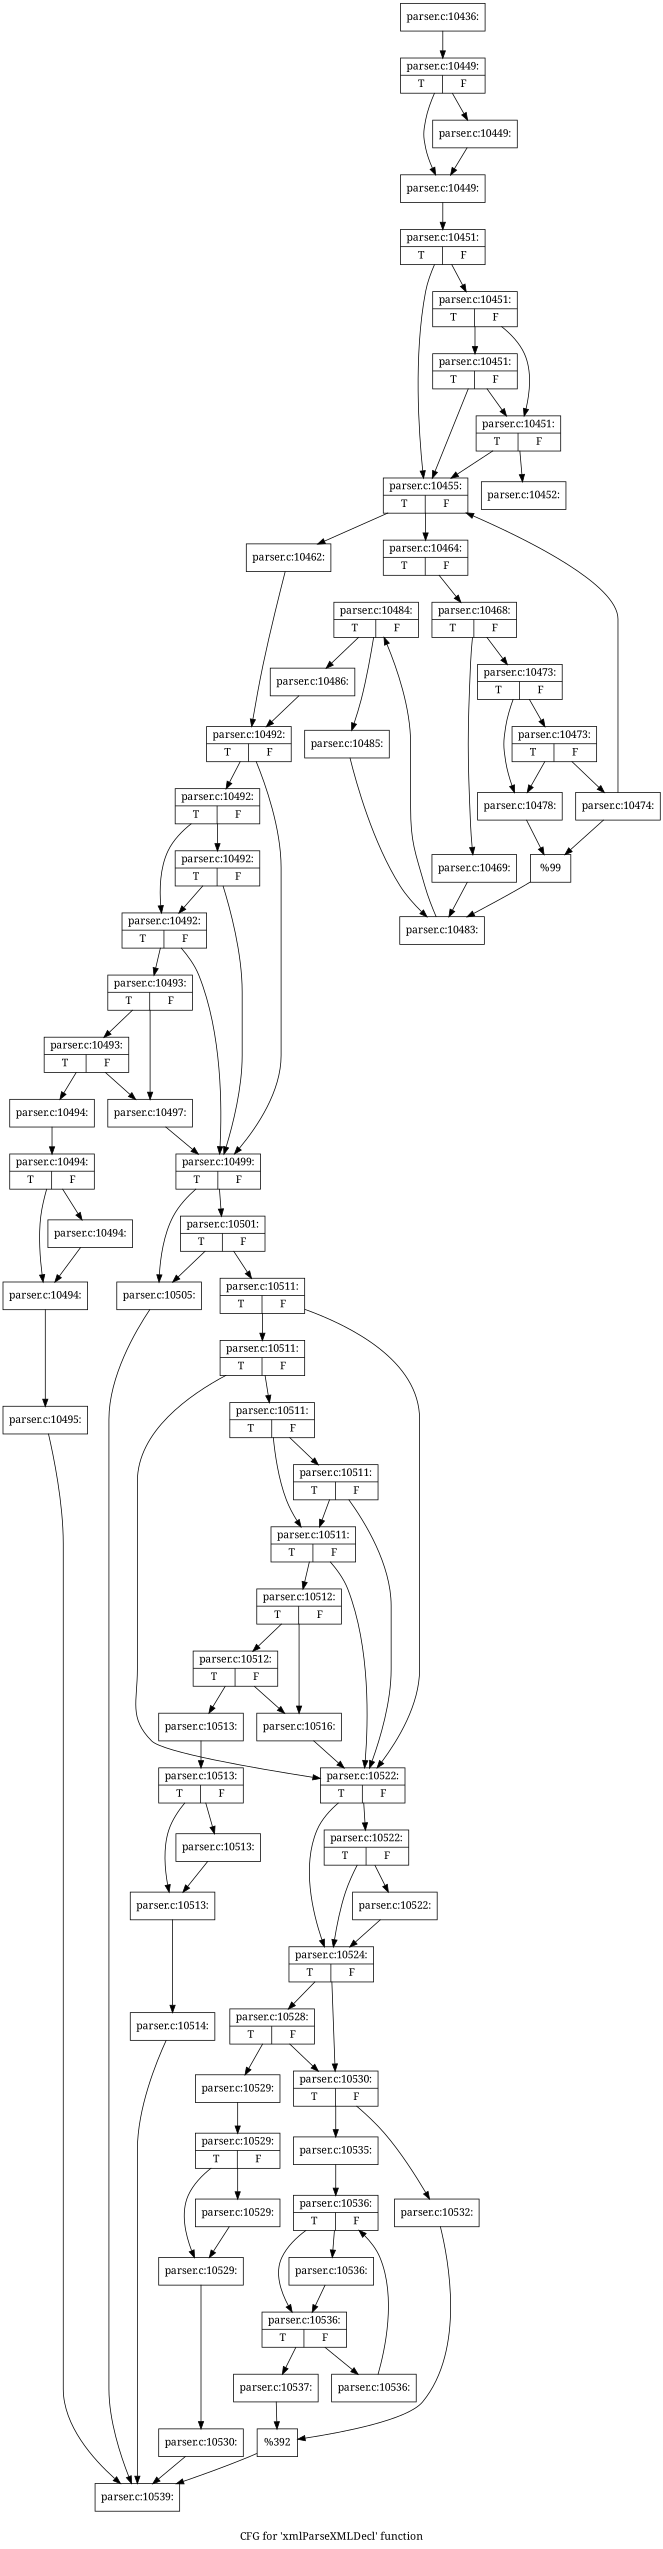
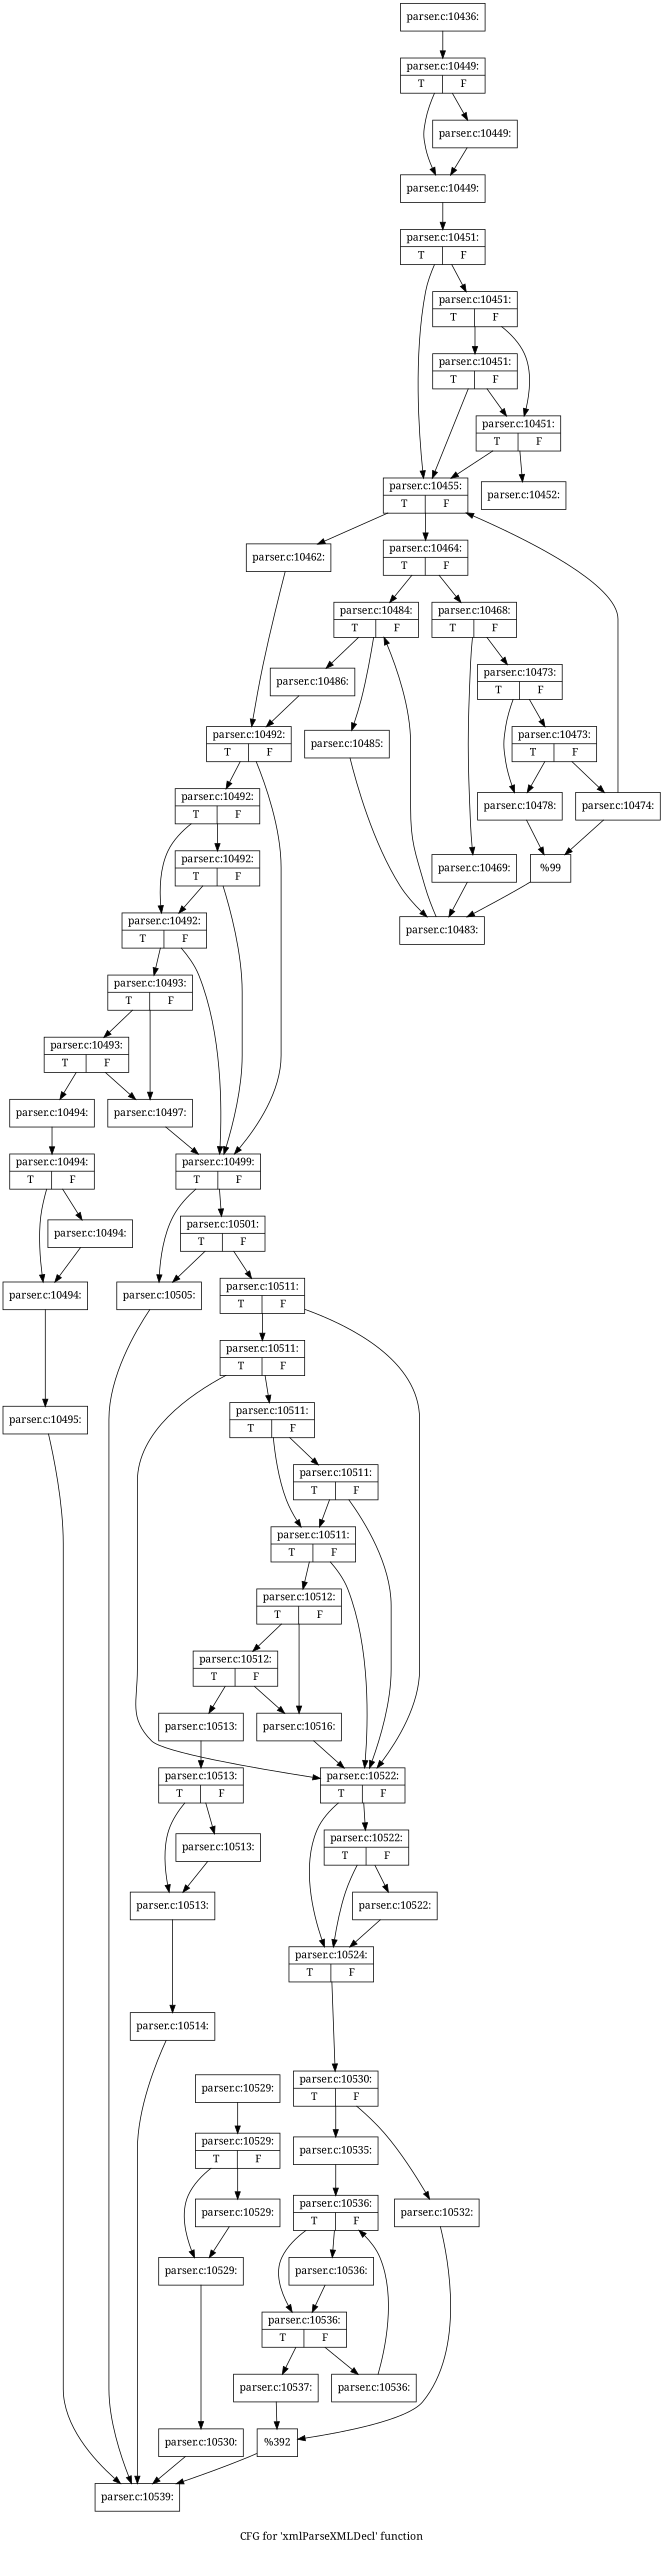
none -> (403, 586)
(272, 2026) -> none
